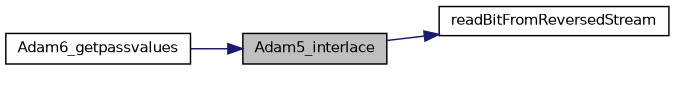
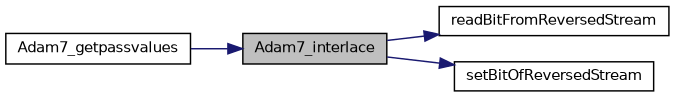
(98, 49) -> (98, 49)
(315, 49) -> (315, 49)
none -> (554, 76)
